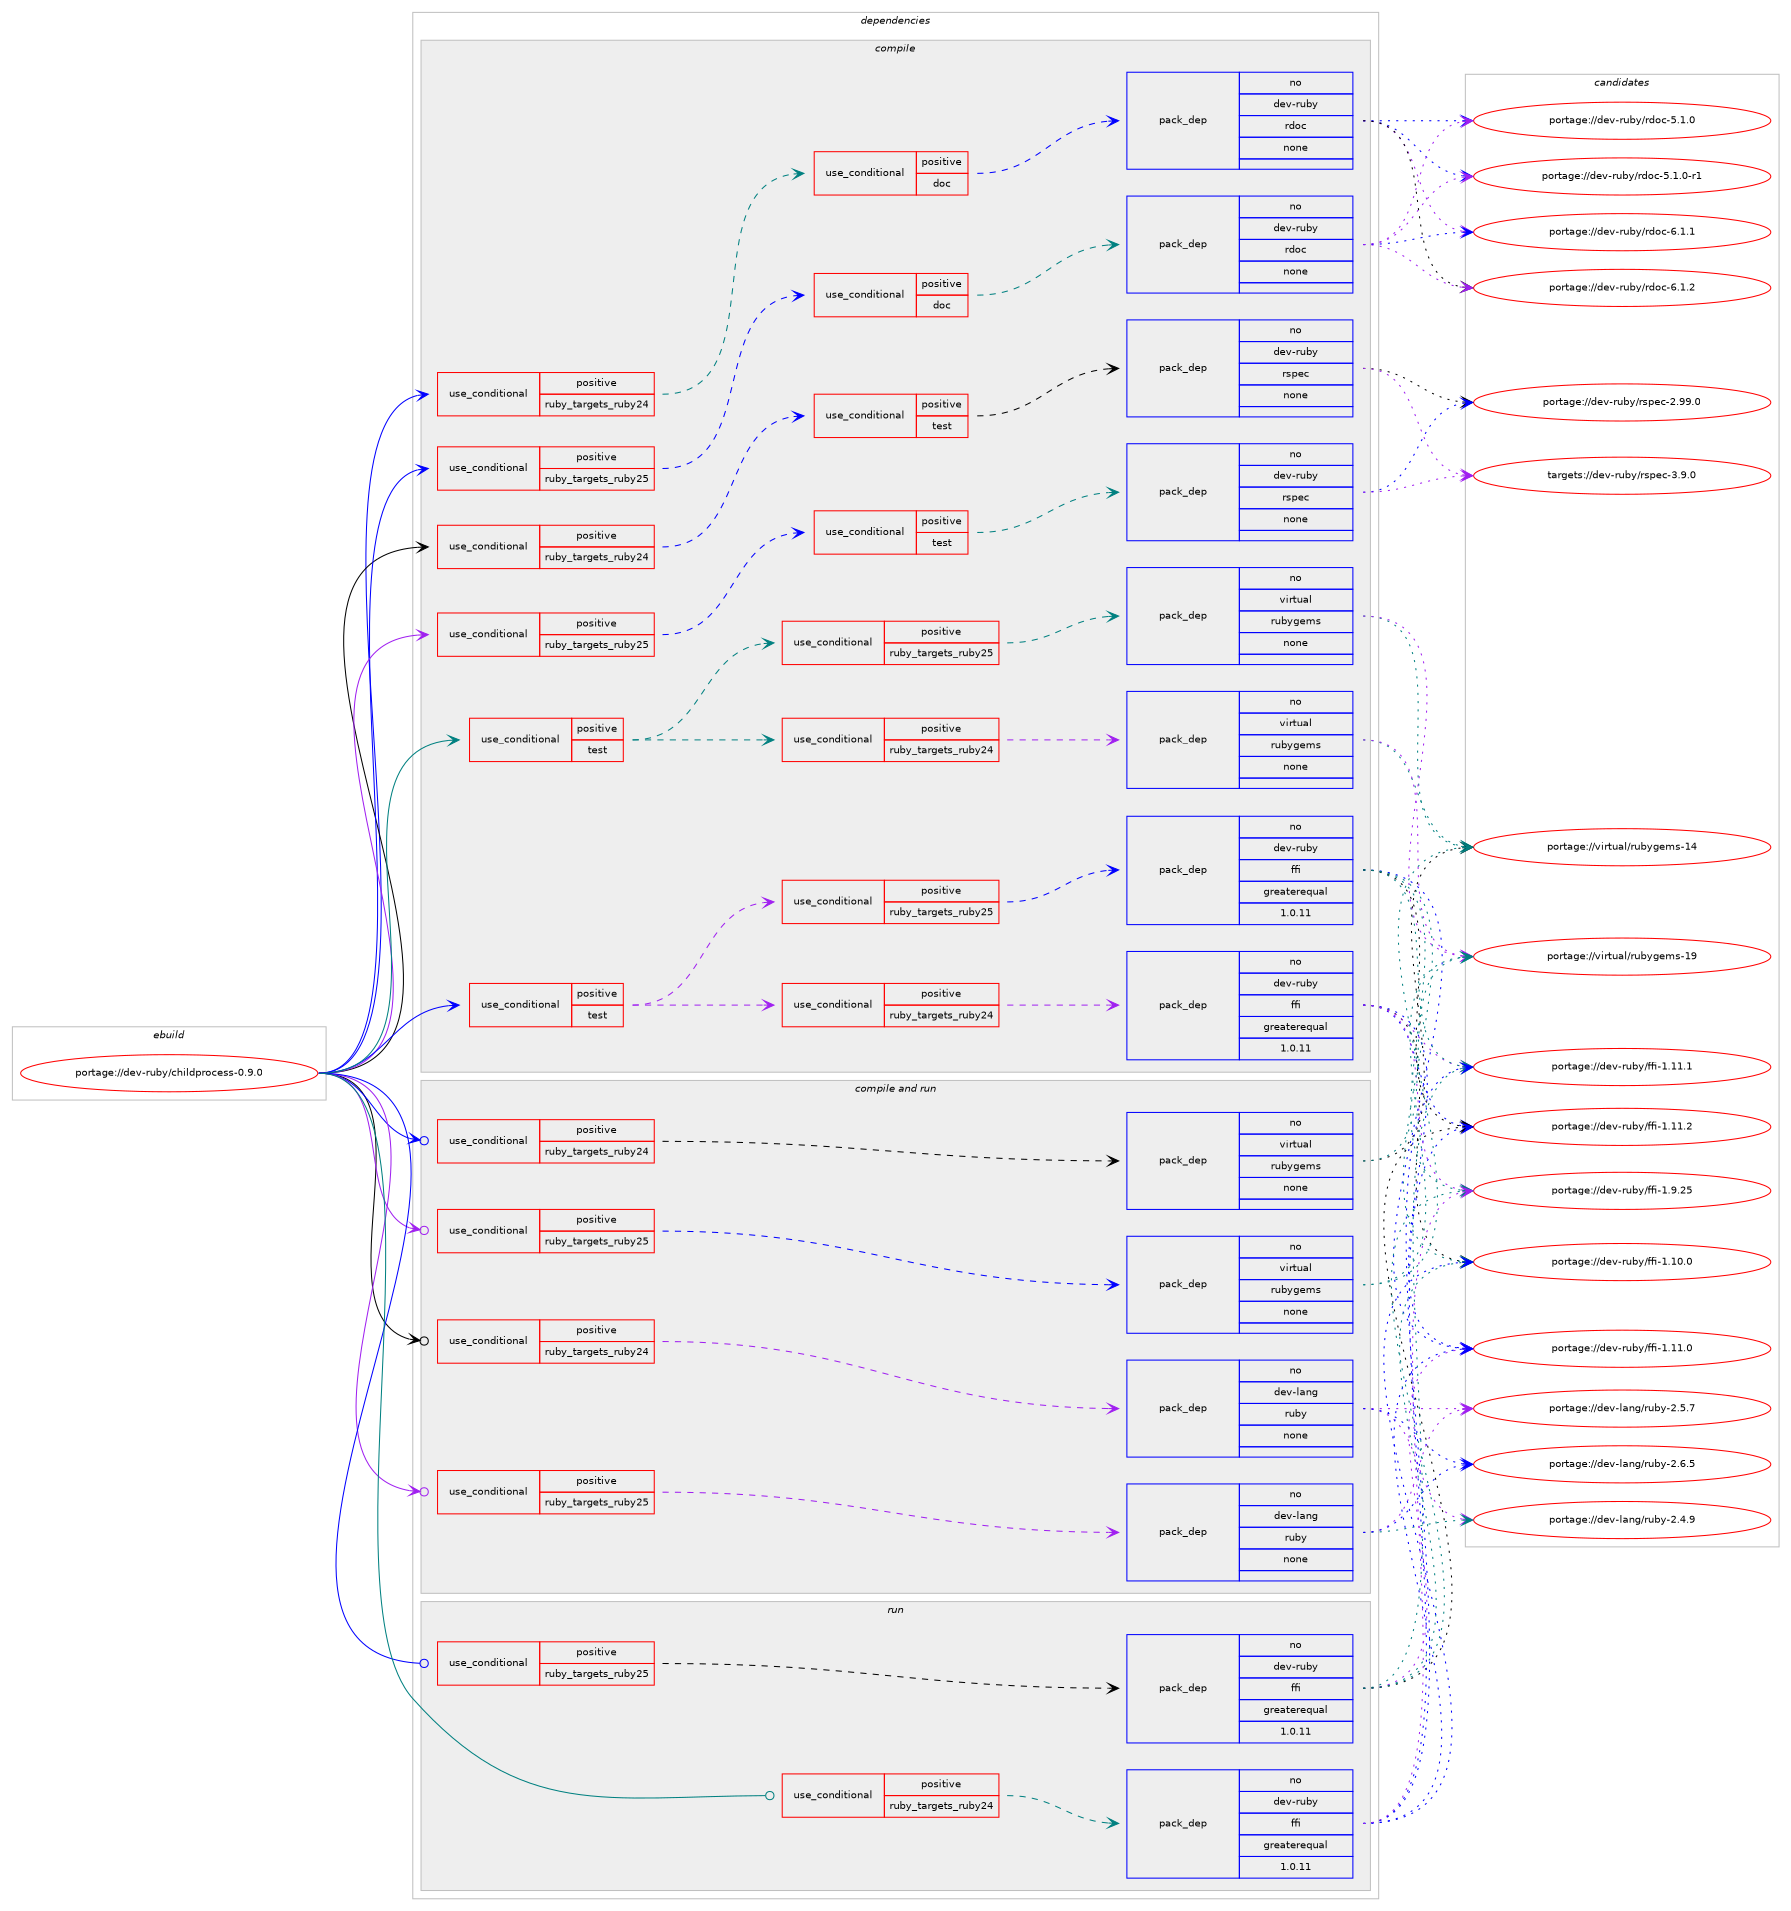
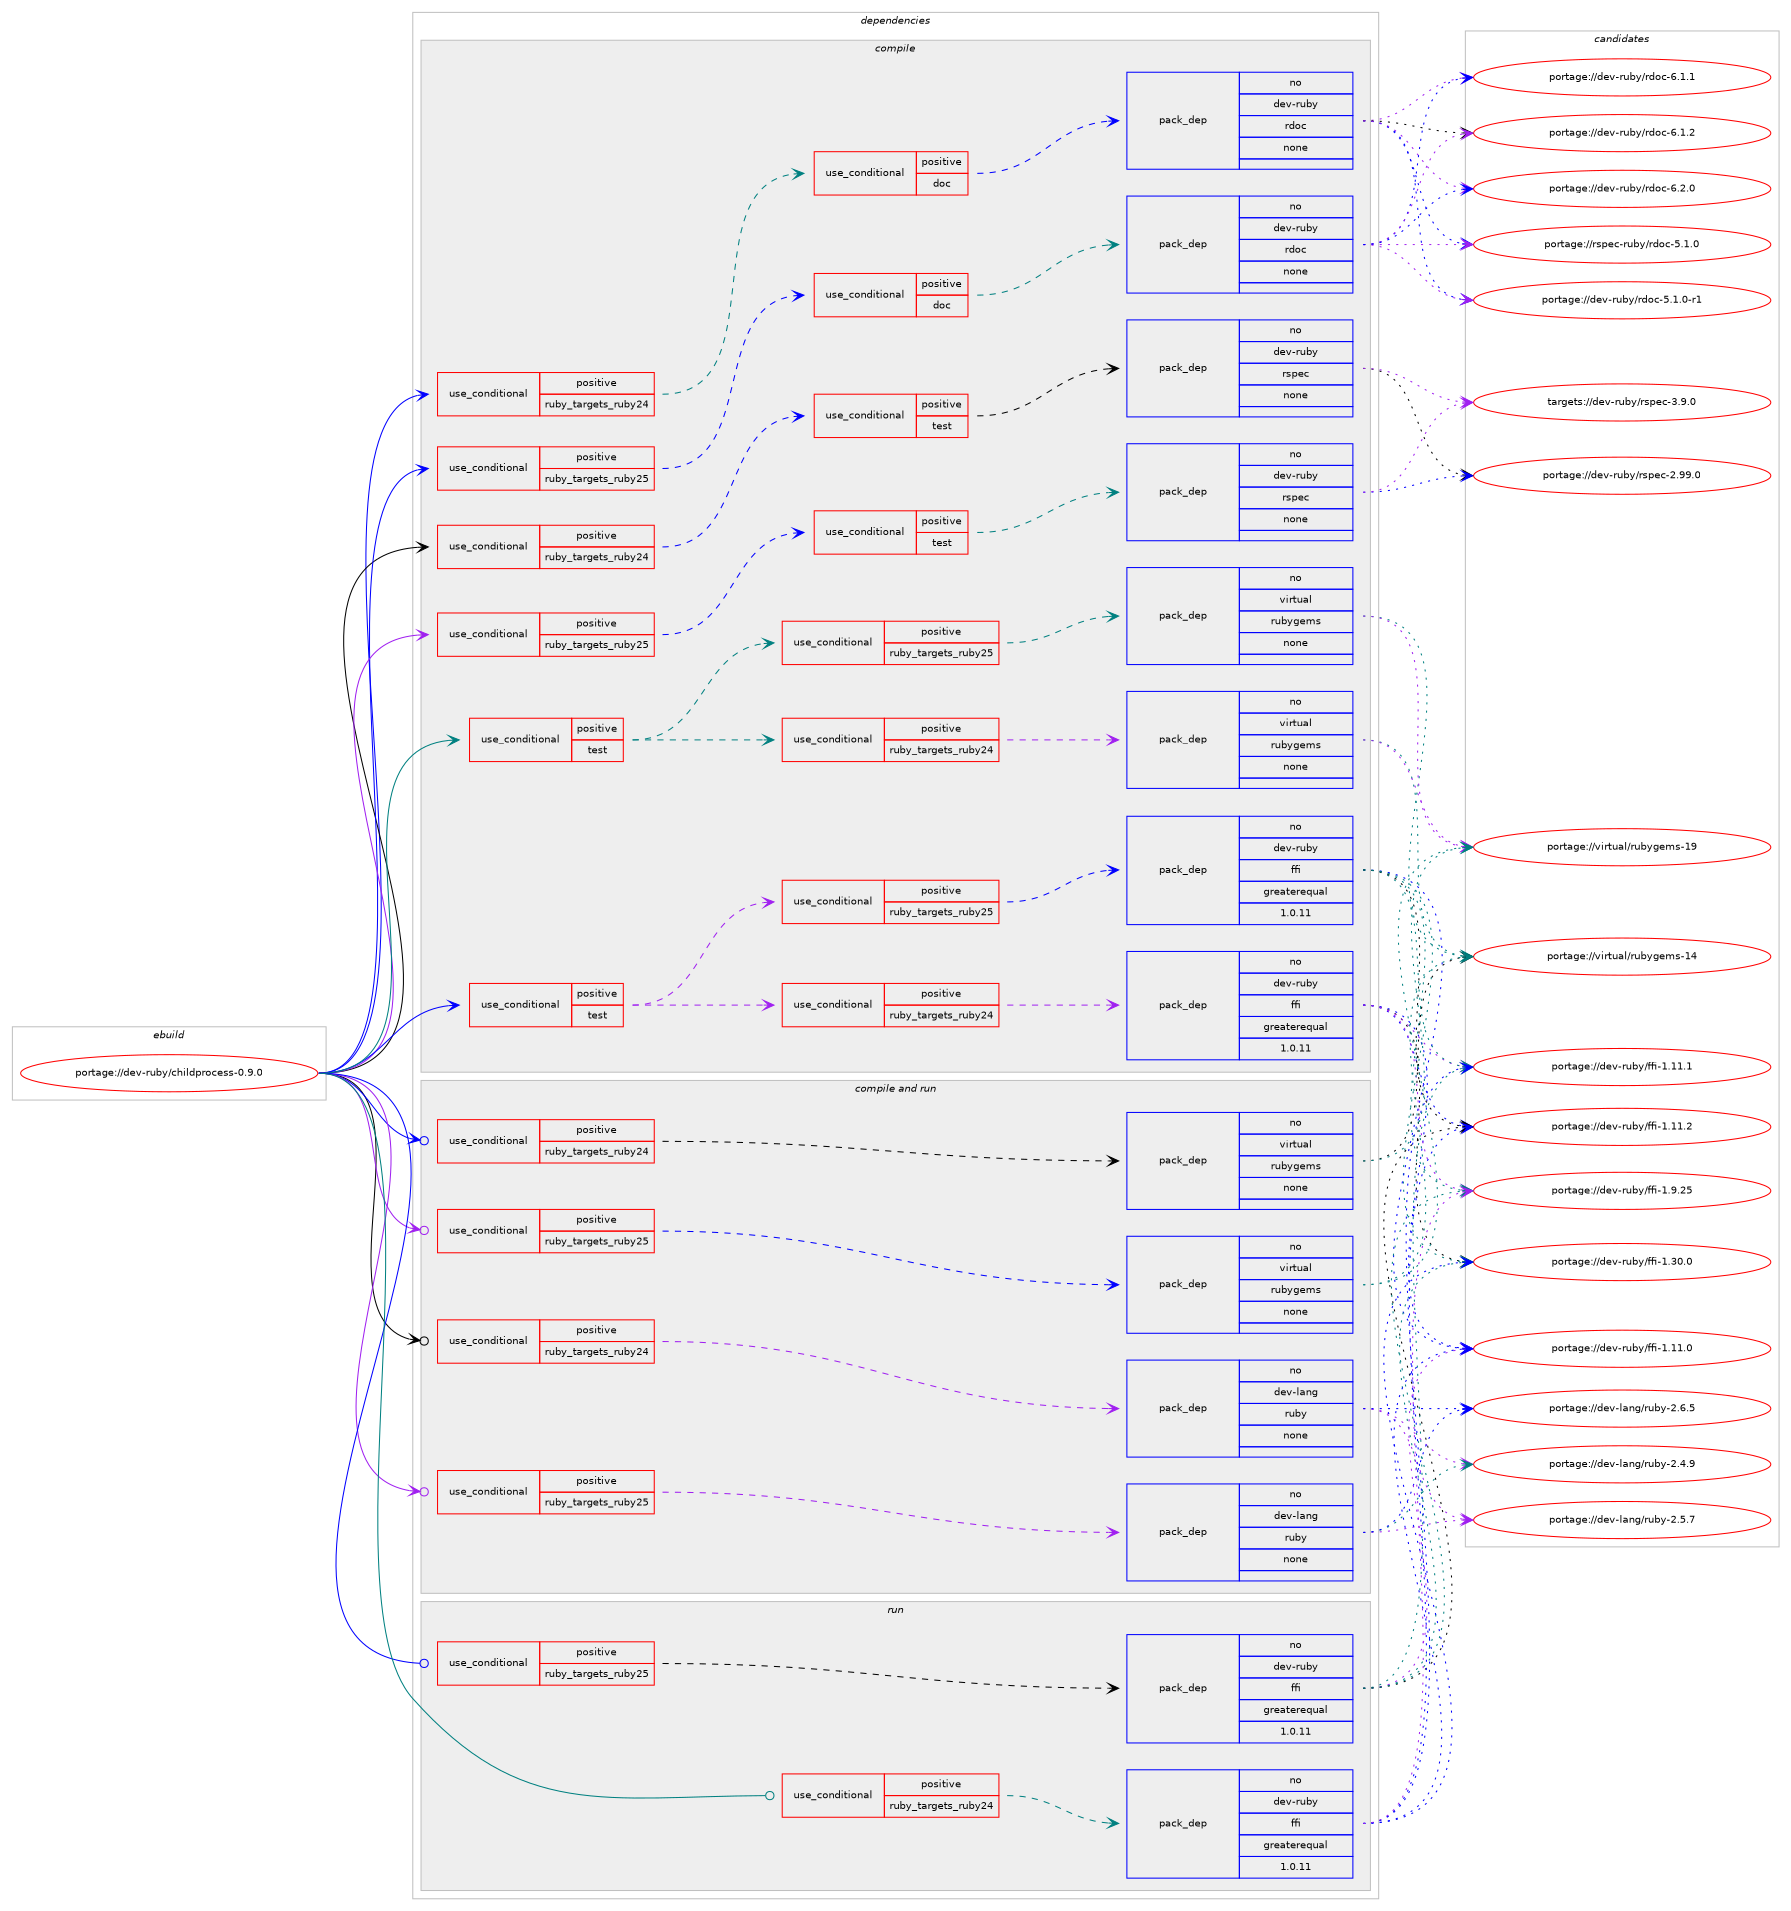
(1622, 121) -> (1622, 245)
none -> (1622, 189)
(1622, 1262) -> (1622, 1262)
